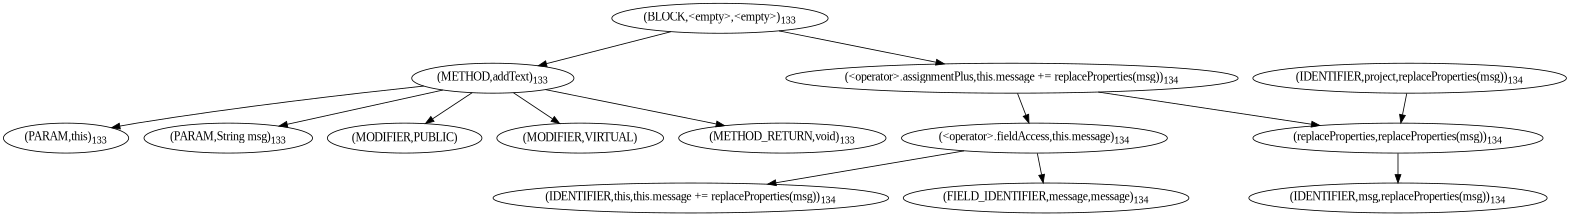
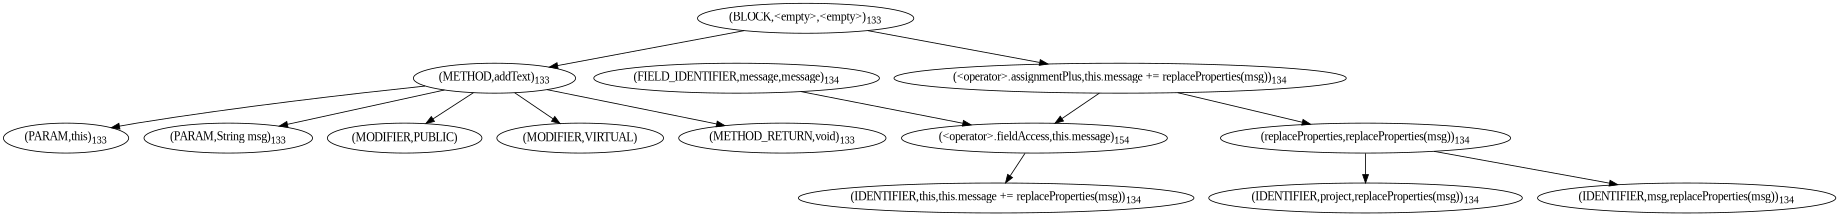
(1405, 104) -> (1366, 164)
(1122, 137) -> (1122, 137)
(1039, 164) -> (882, 107)
